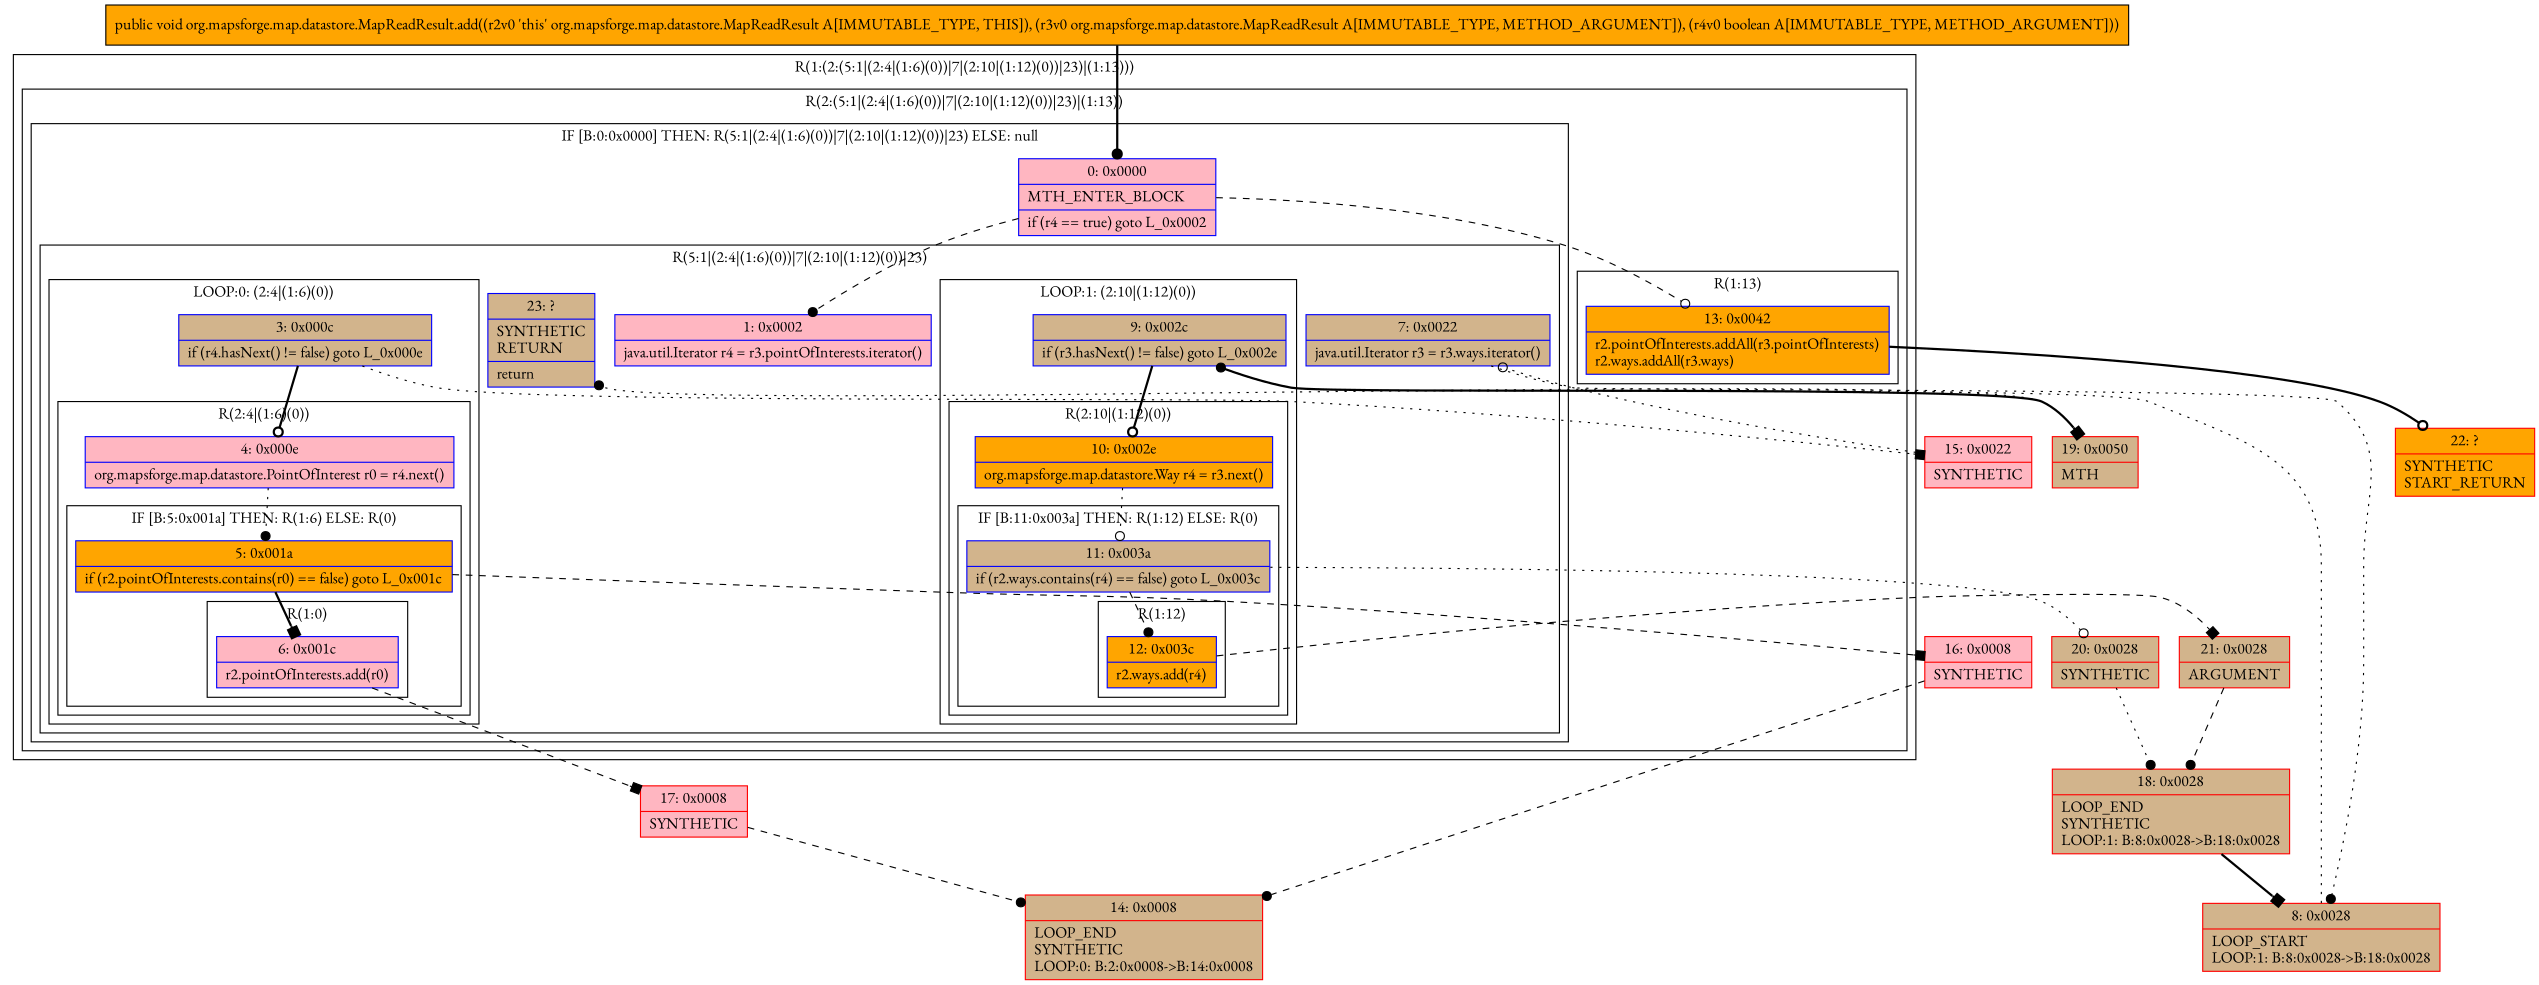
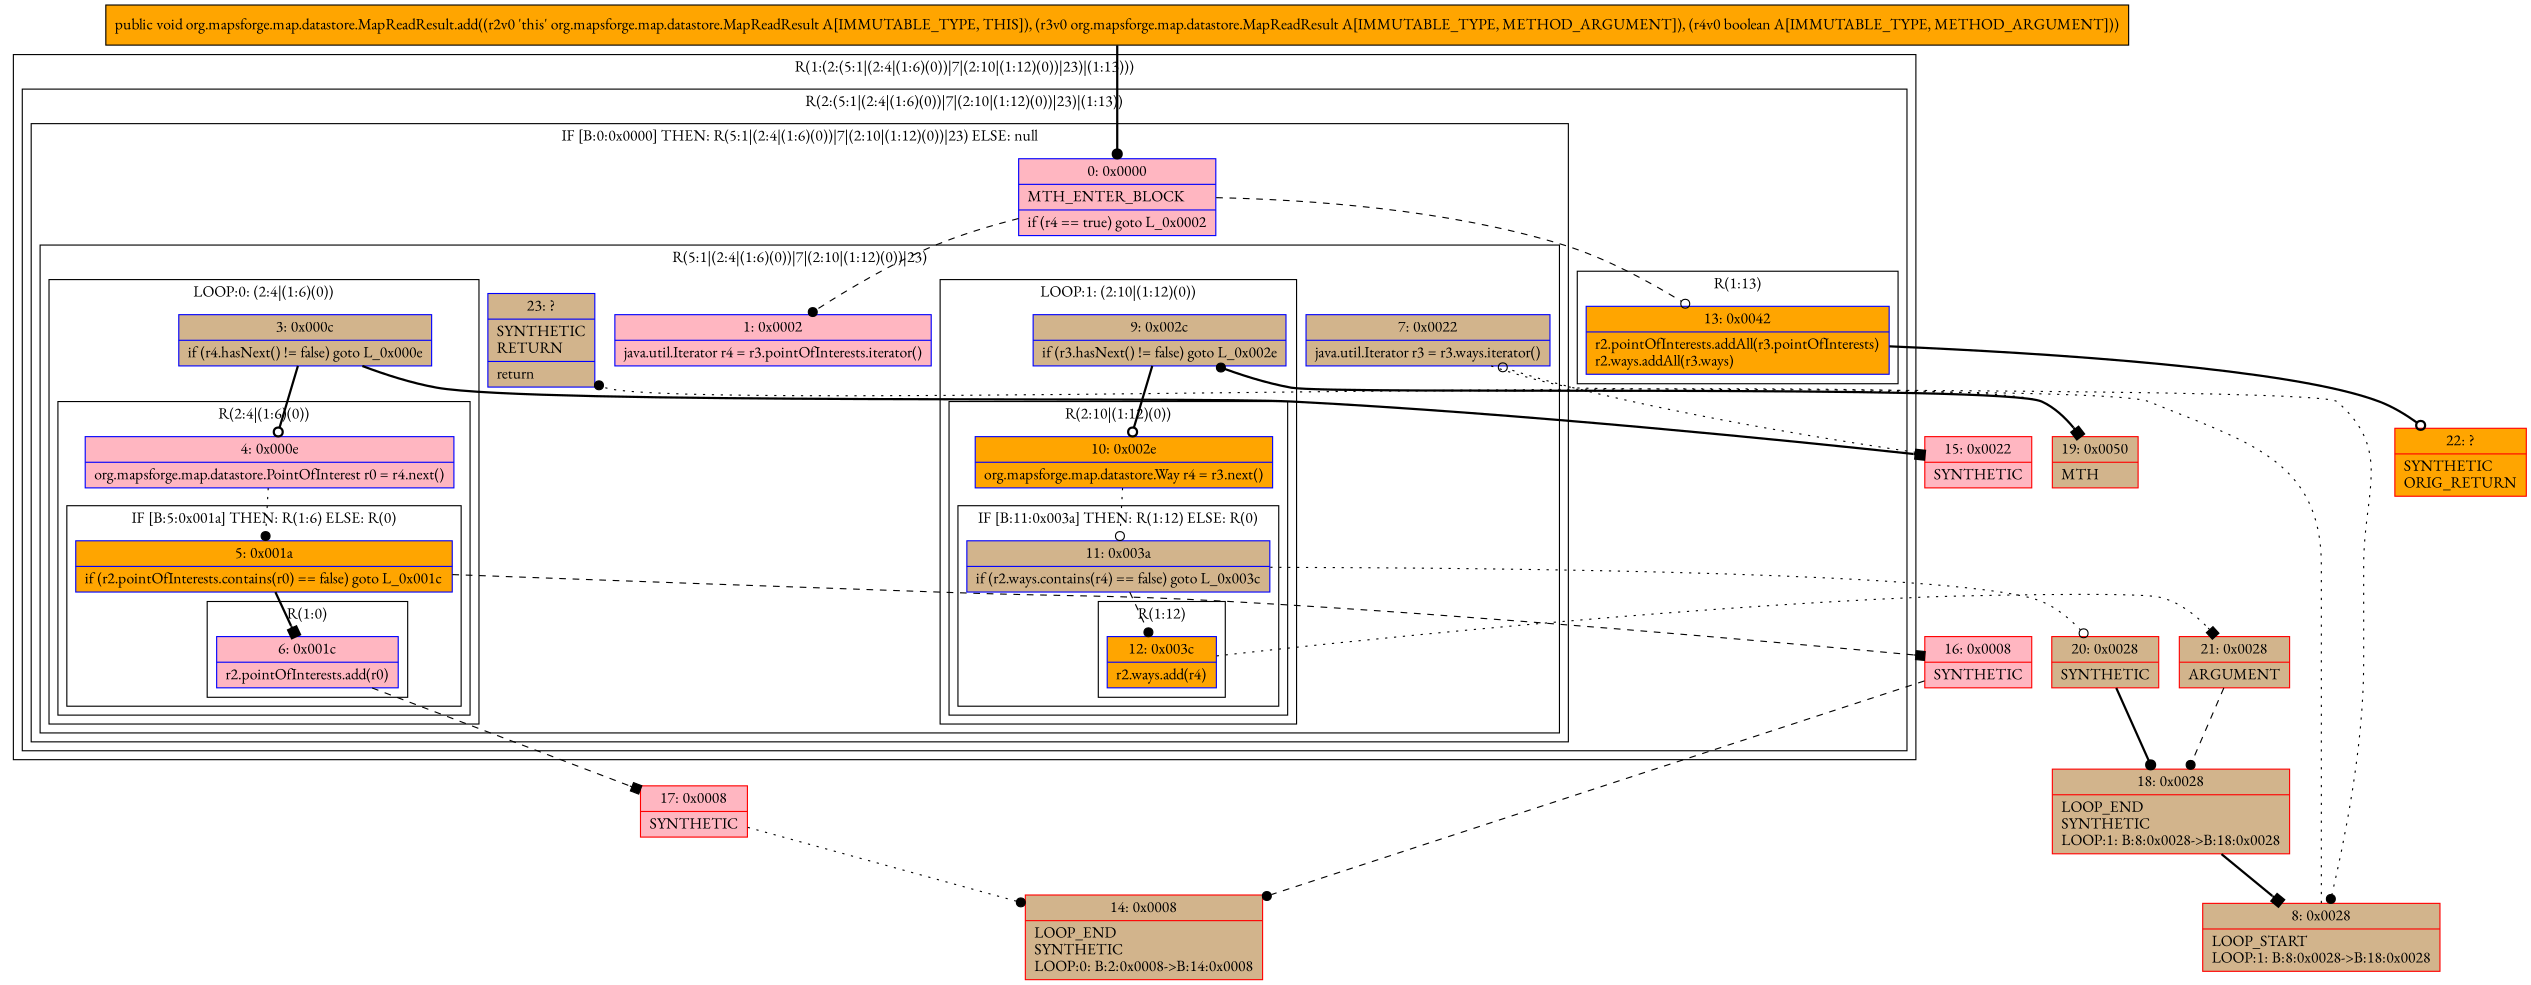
(1332, 404) -> (1332, 404)
(2465, 483) -> (2461, 483)
(1716, 609) -> (1716, 609)
(2133, 724) -> (2133, 724)
(882, 864) -> (882, 864)
